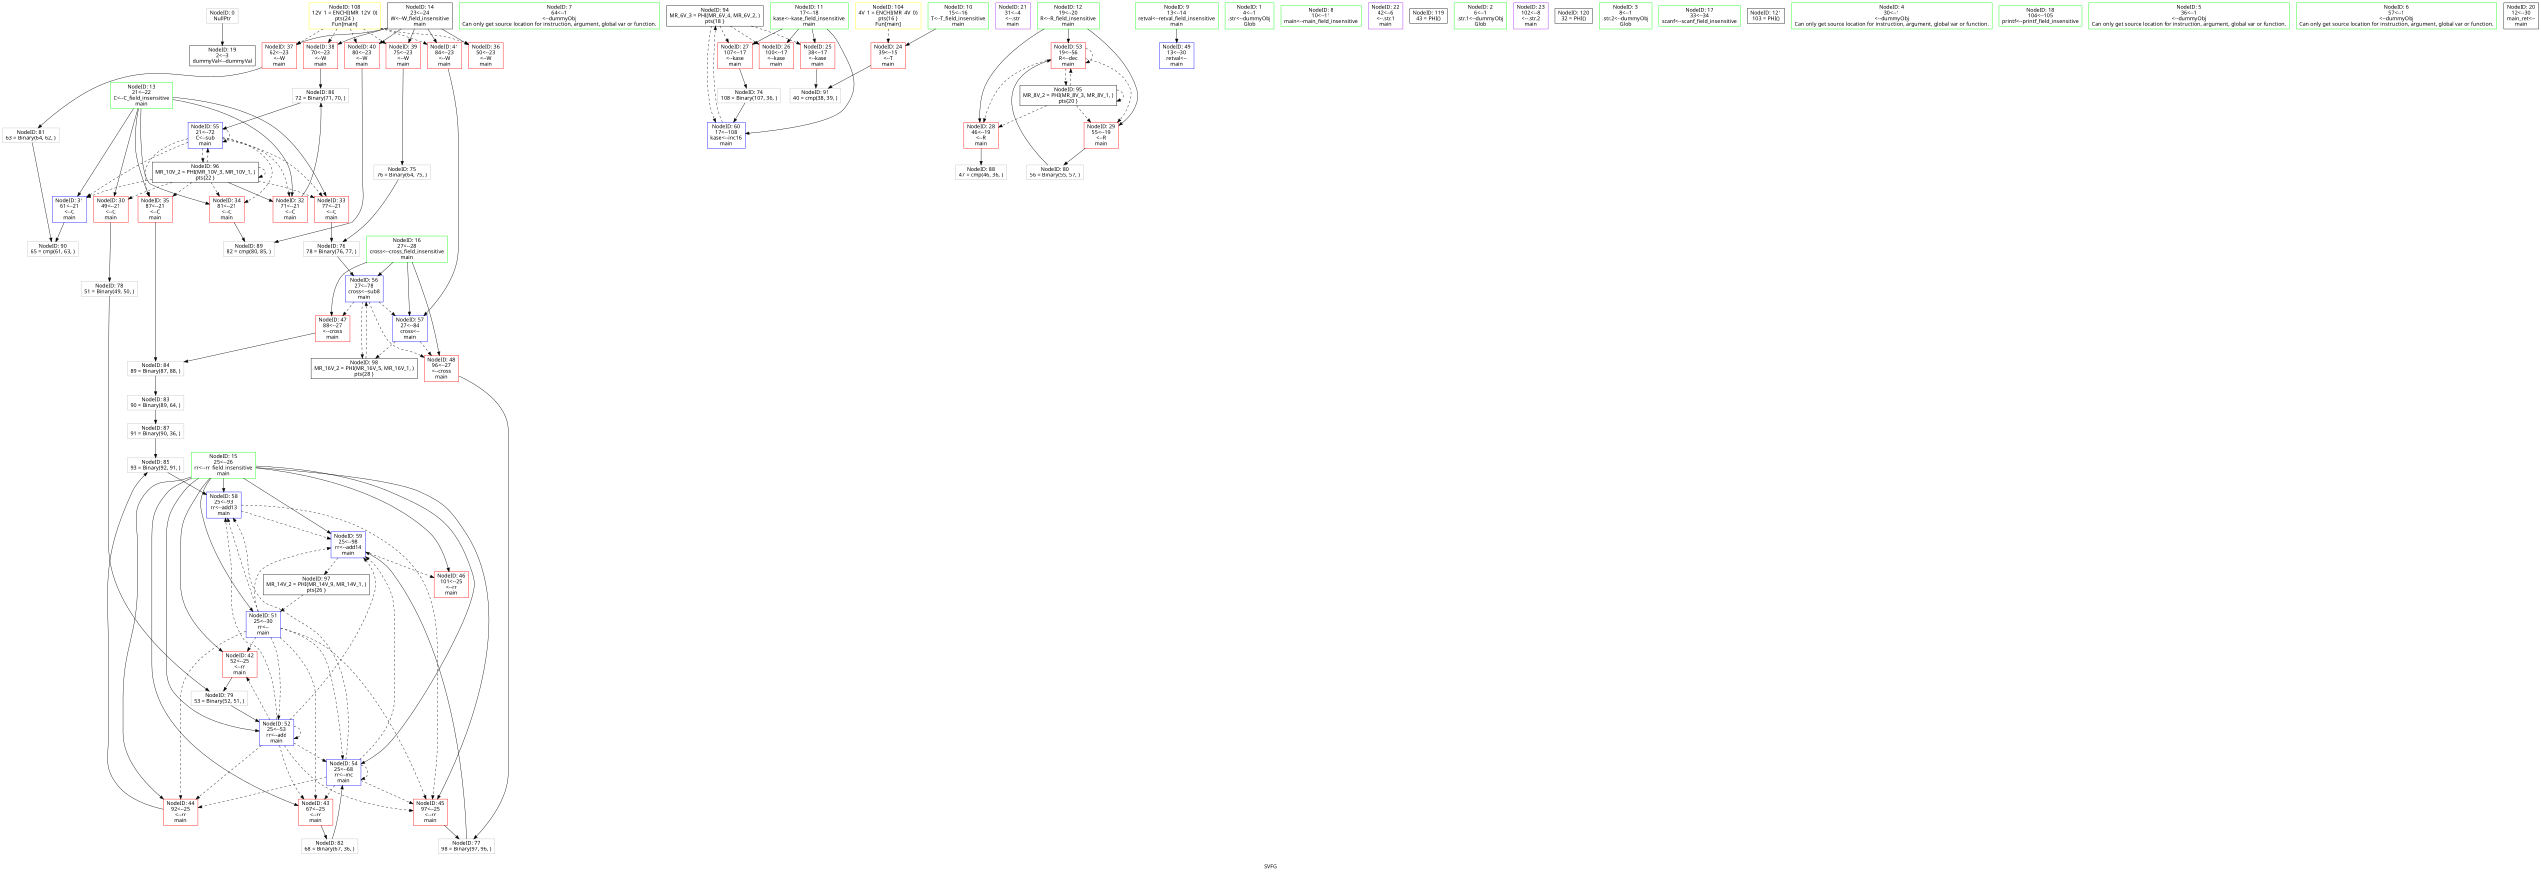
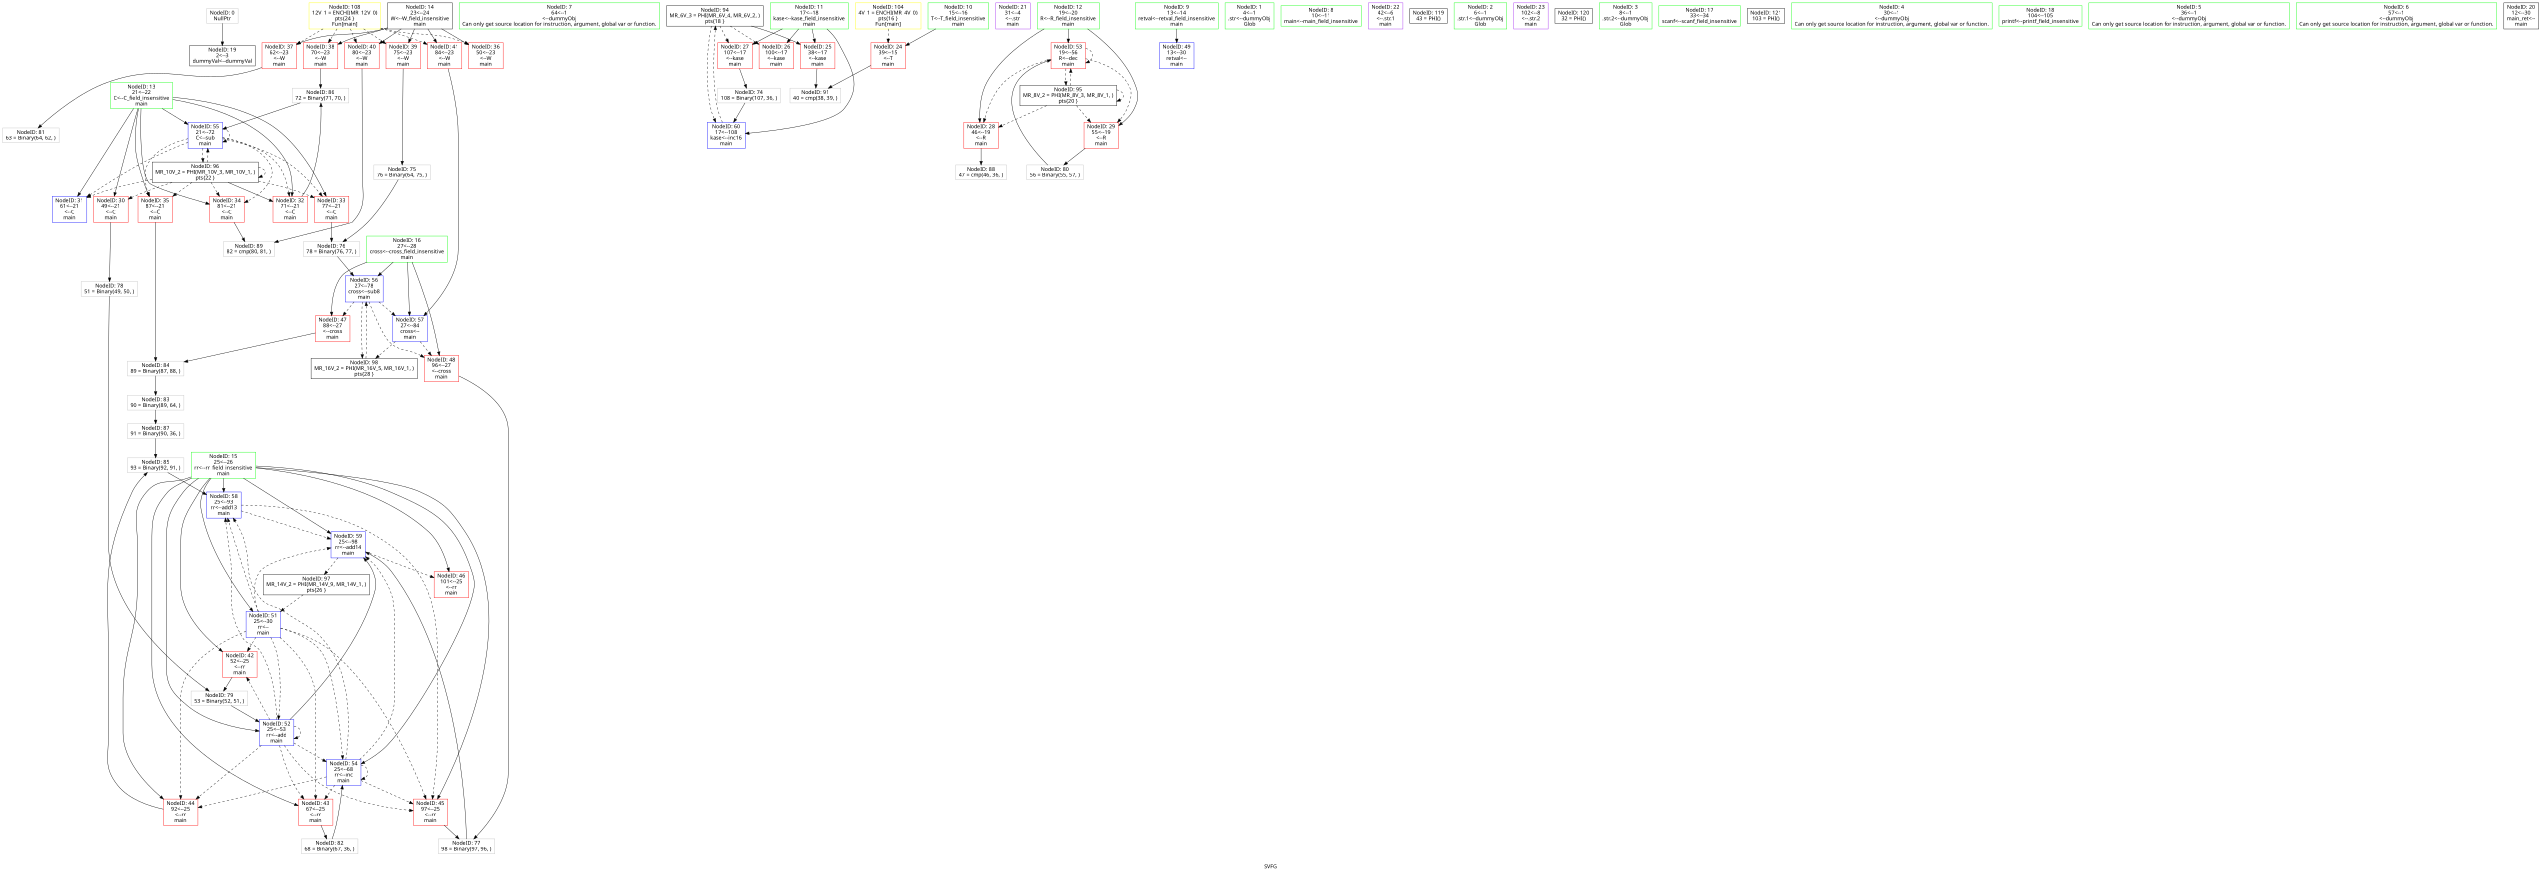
(777, 34) -> (777, 34)
none -> (173, 115)
(53, 249) -> none
(249, 252) -> (249, 252)
(349, 647) -> (349, 647)
